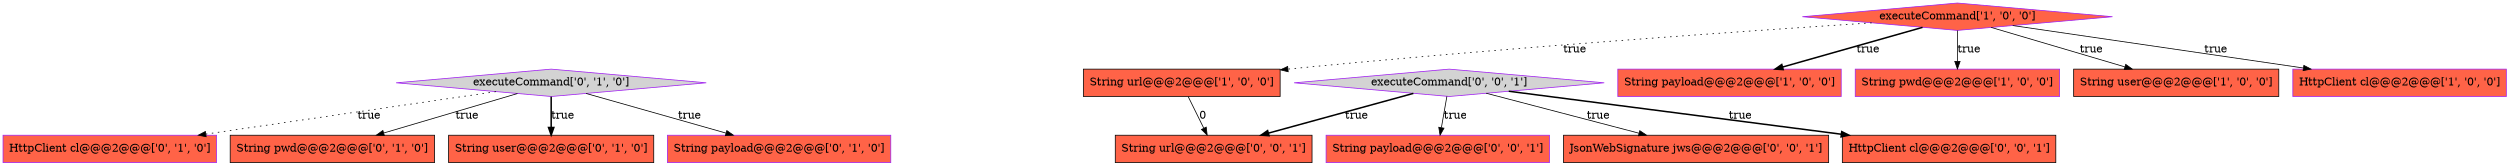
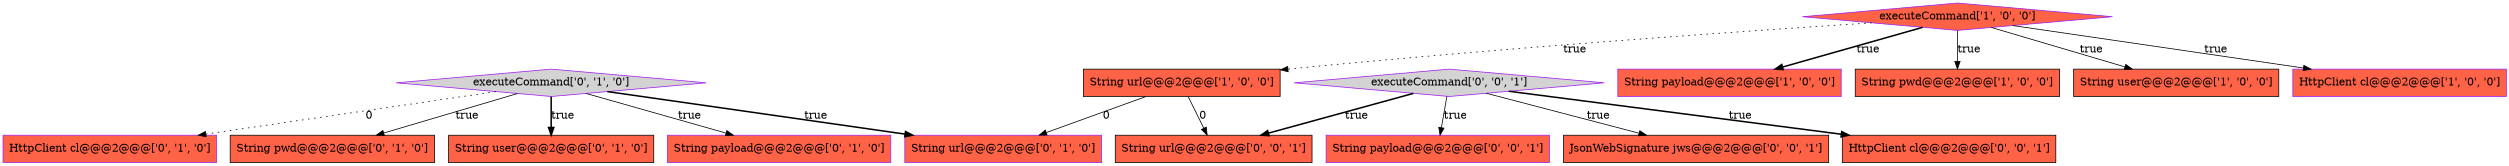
(1957, 83) -> (1957, 83)
(369, 116) -> (369, 116)
none -> (1003, 149)
